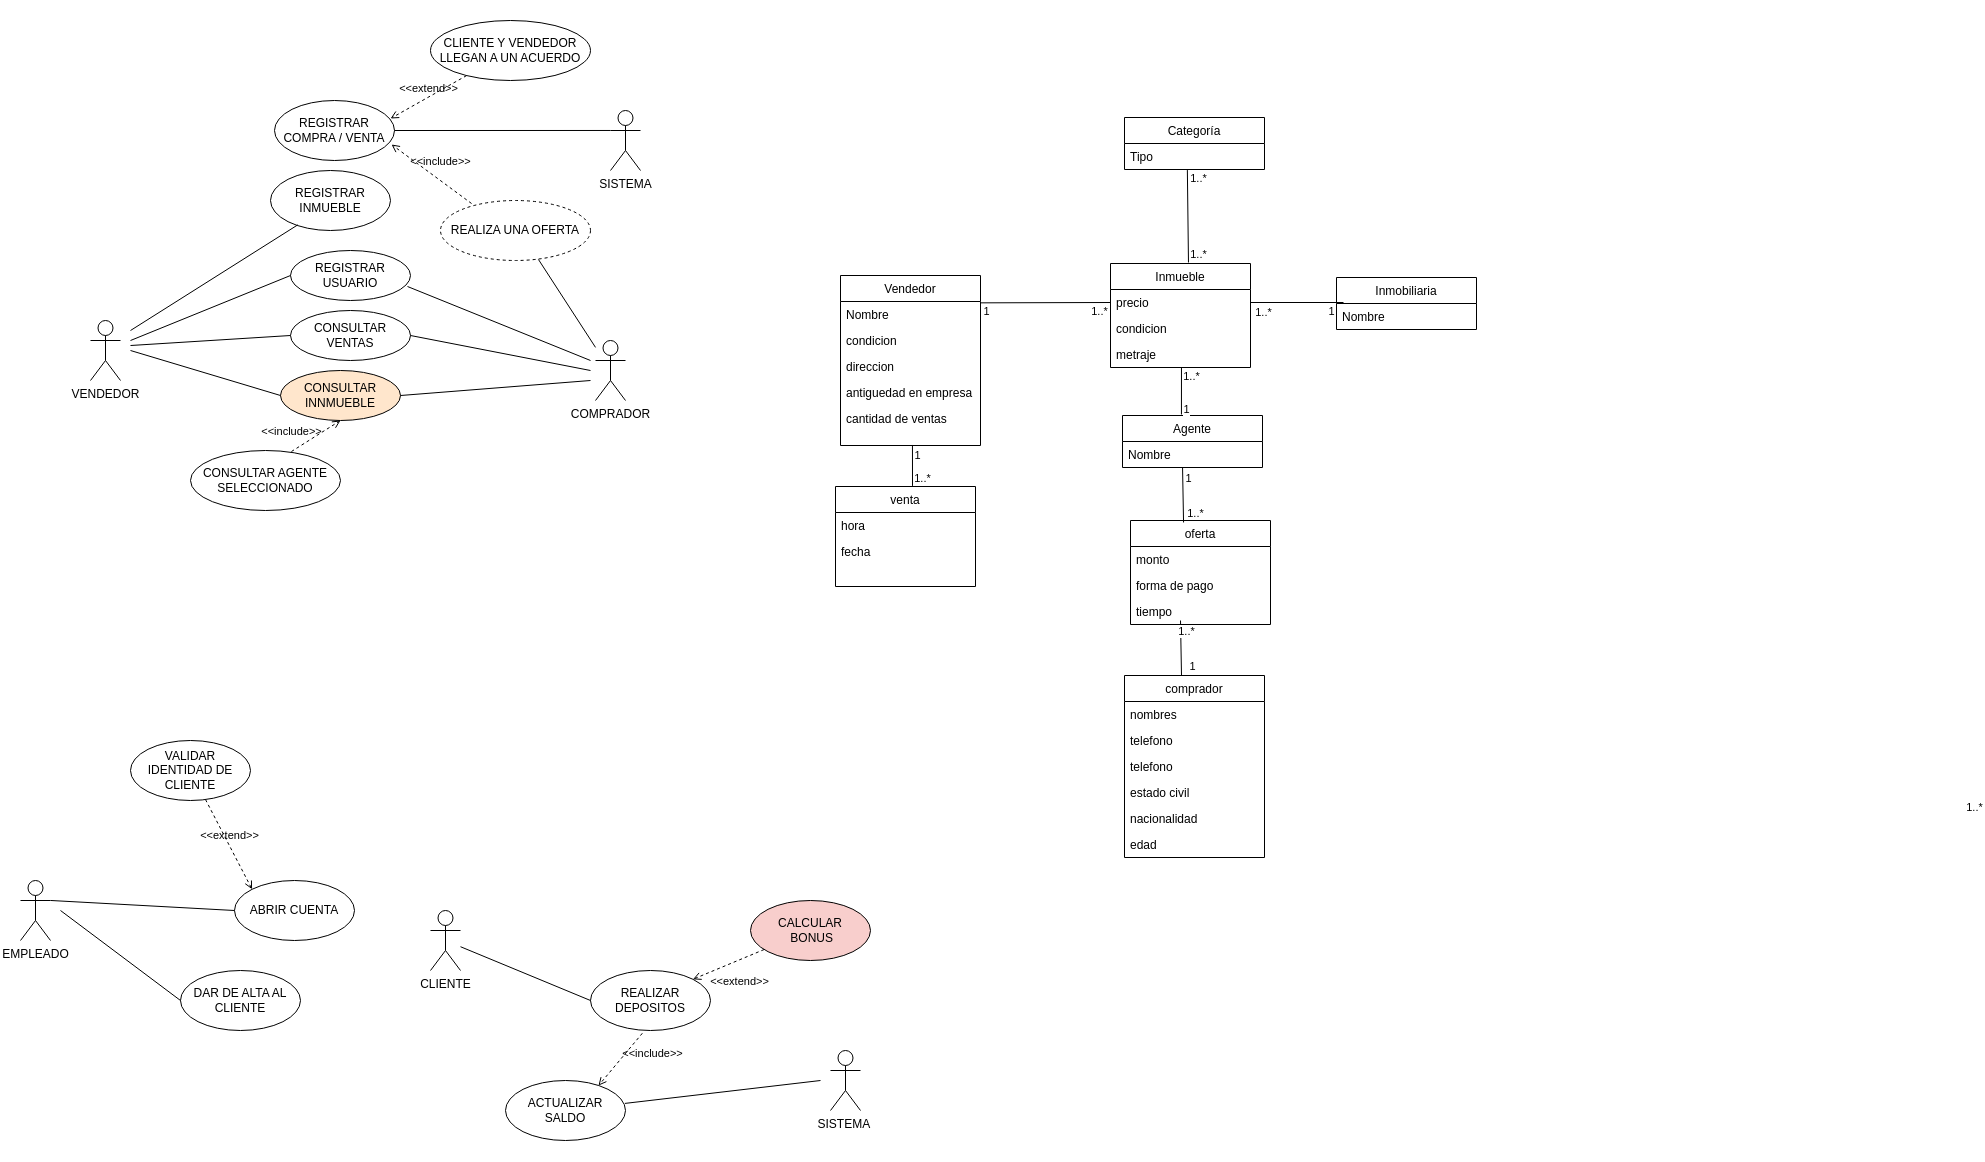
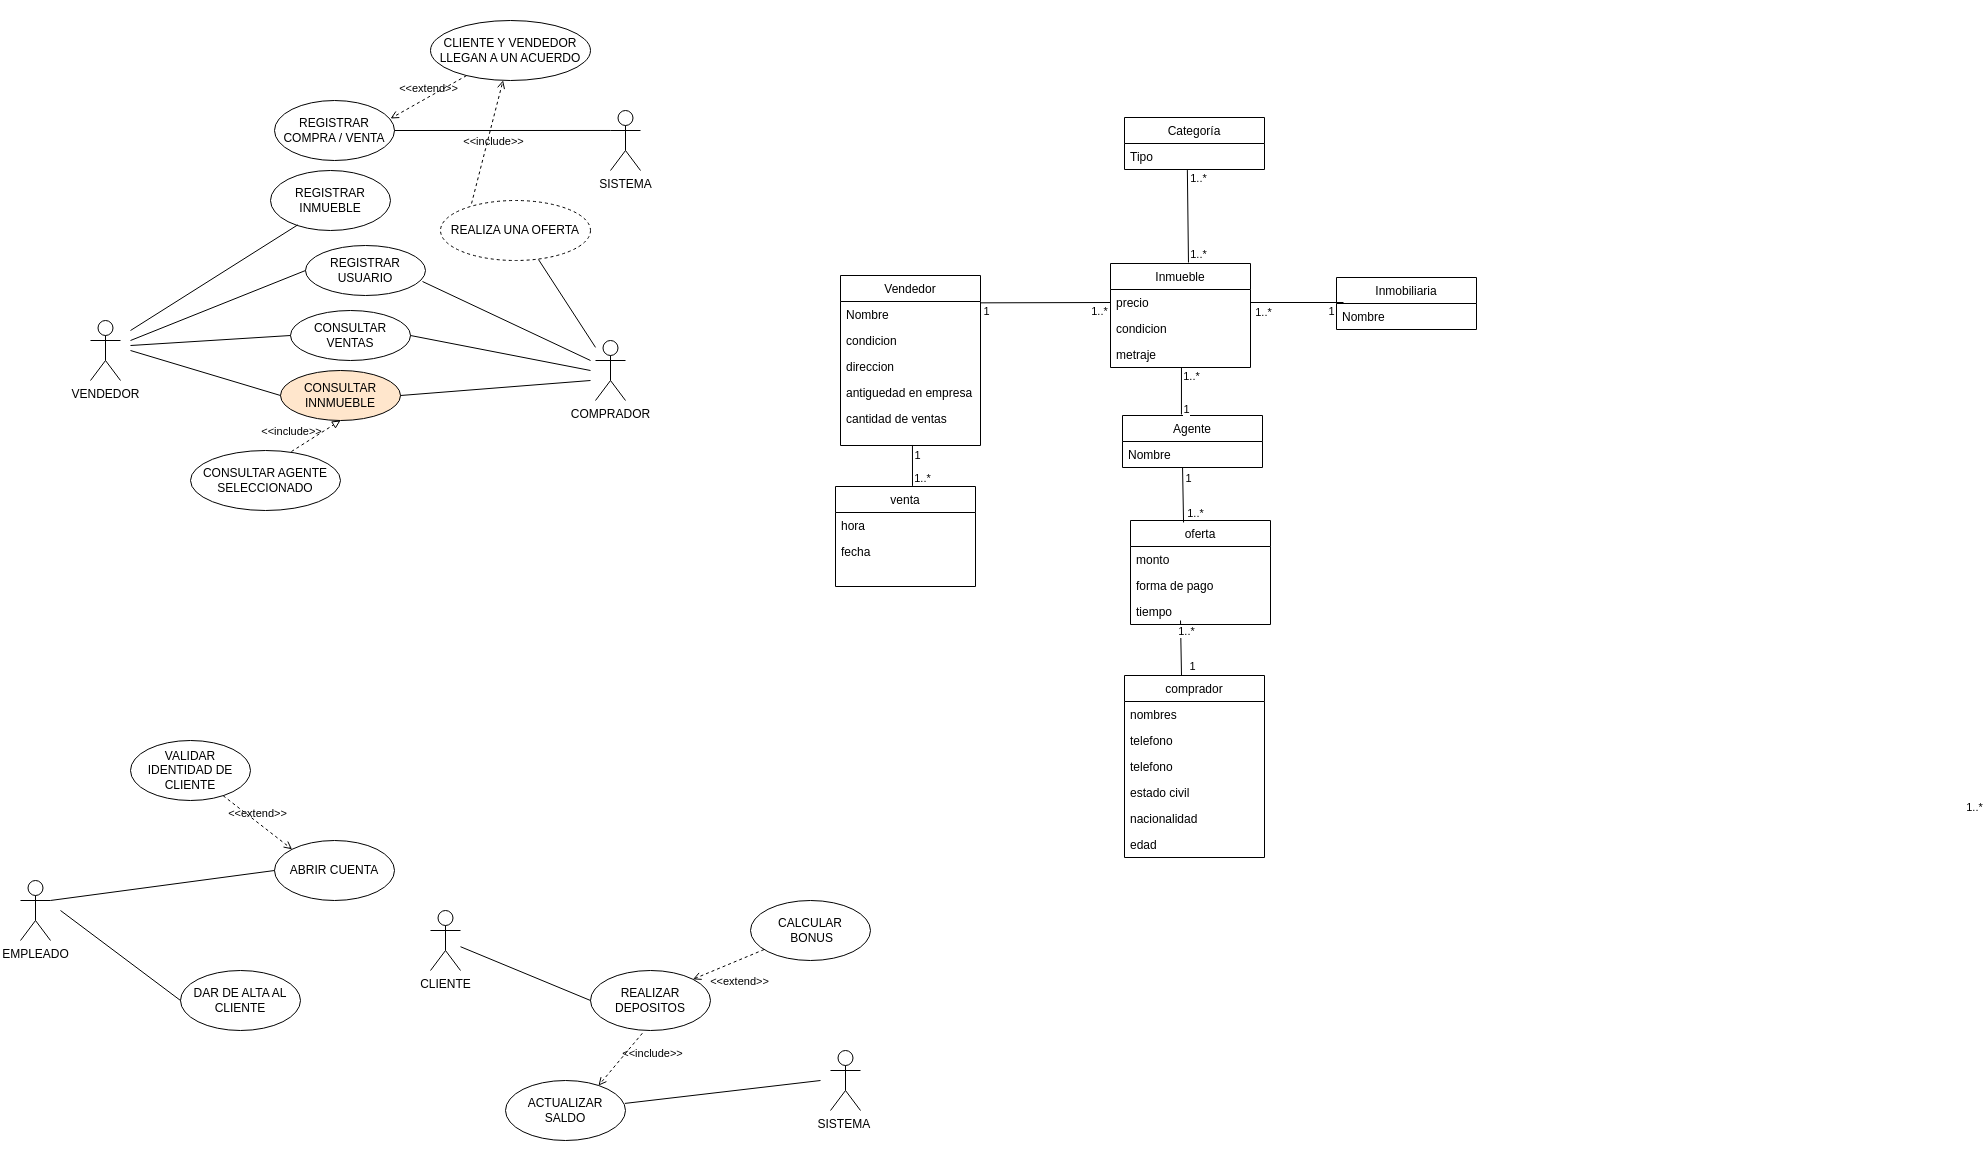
(433, 175) -> (487, 143)
(351, 276) -> (366, 271)
(335, 424) -> (333, 425)
(295, 911) -> (335, 871)
(811, 931) -> (811, 931)
